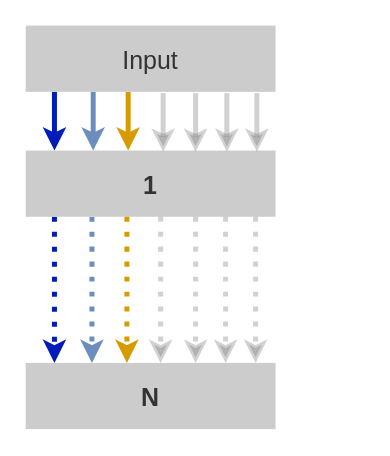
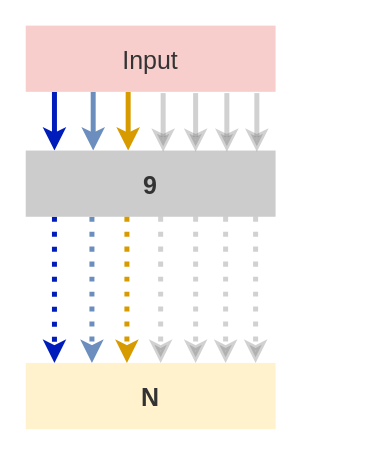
(151, 59) -> (151, 59)
(151, 184) -> (151, 184)
(151, 396) -> (151, 396)
